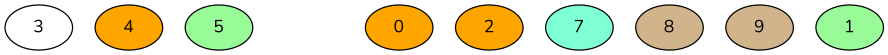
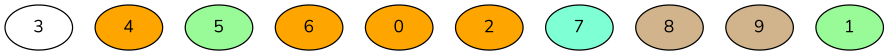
none -> (309, 28)
